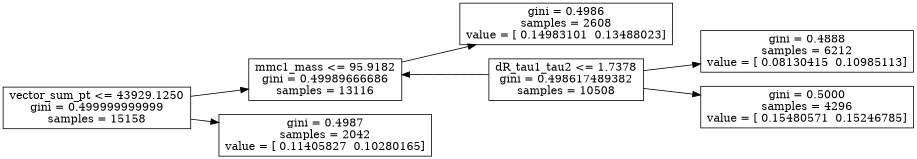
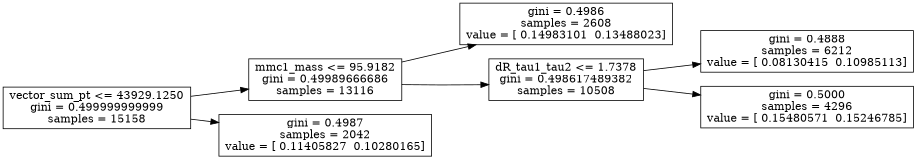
(449, 74) -> (441, 85)
